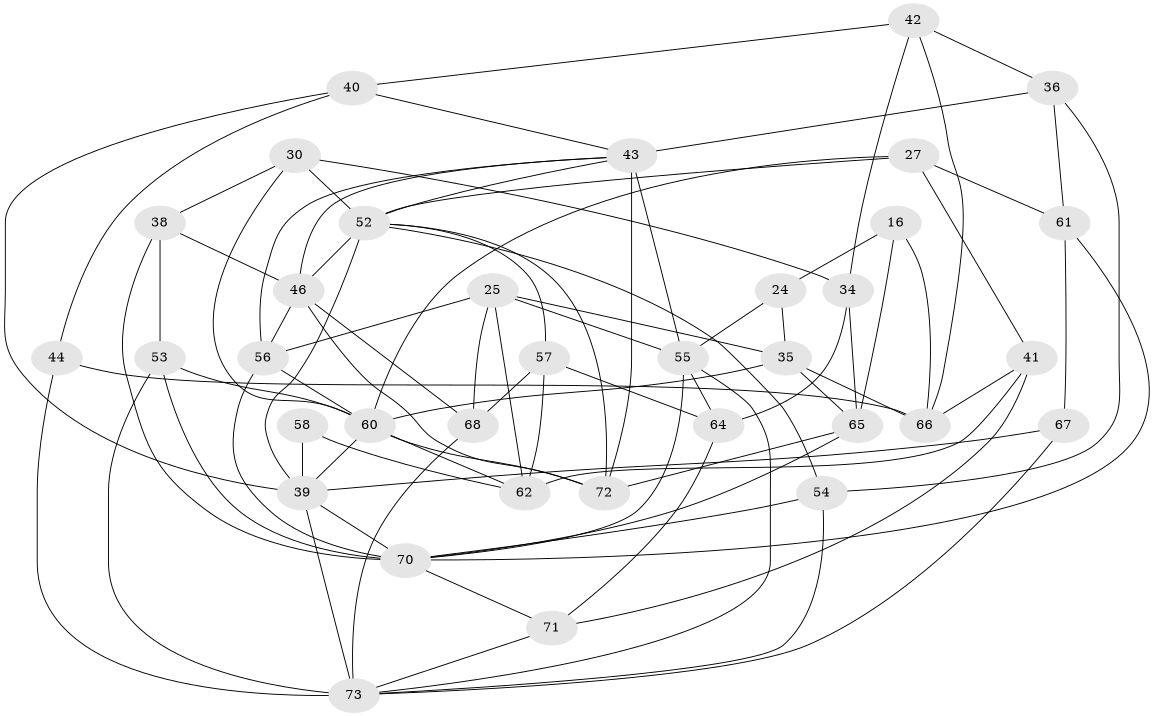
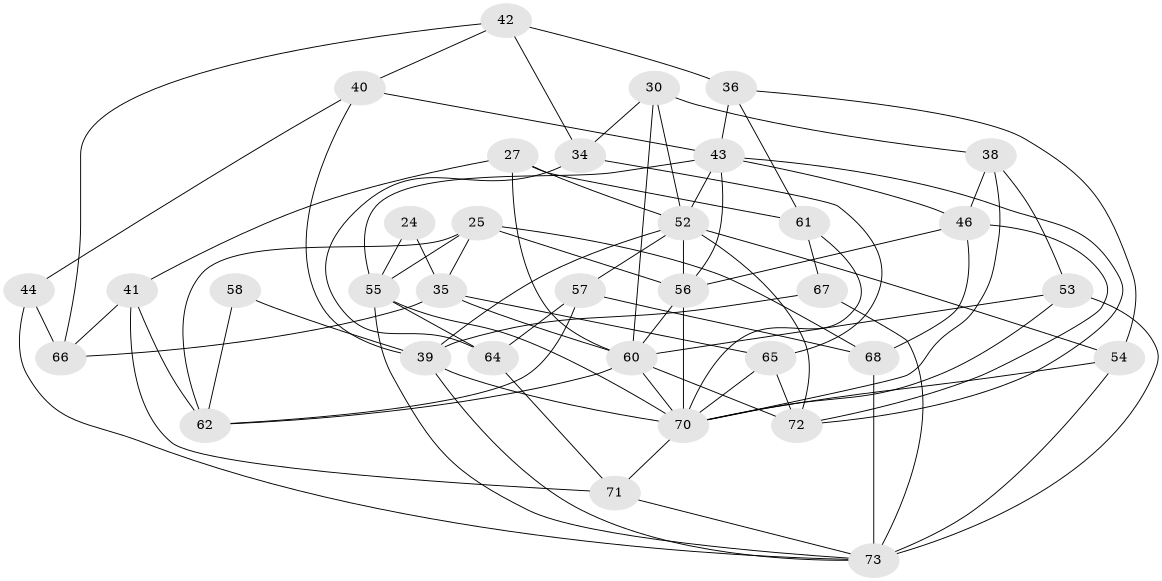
(896, 223) -> none
(332, 257) -> (683, 257)
(336, 459) -> (658, 392)
